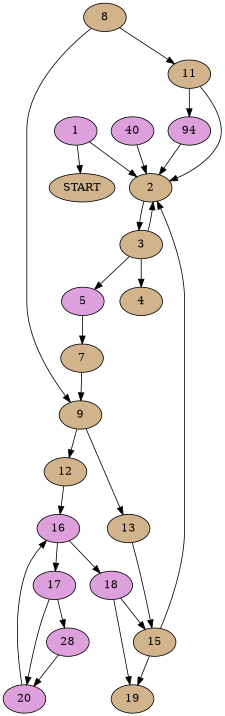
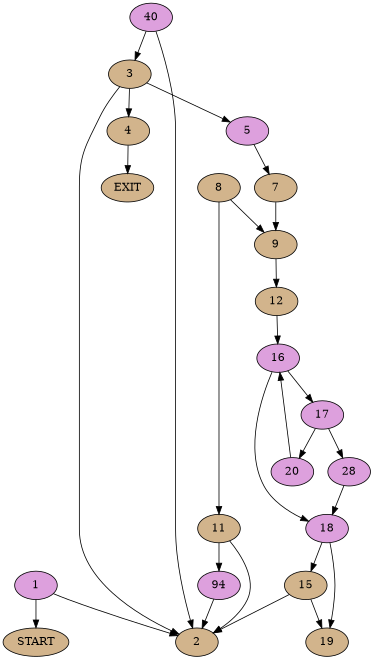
none -> (127, 188)
(141, 212) -> (142, 42)
(129, 529) -> none
(49, 667) -> (340, 496)
